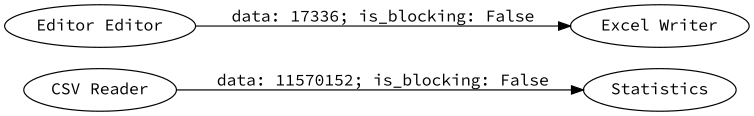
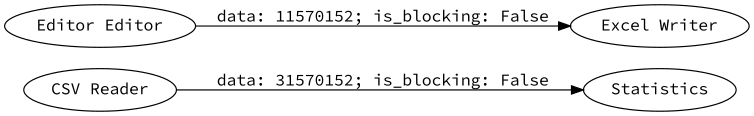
(383, 17) -> (383, 17)
(383, 81) -> (383, 81)
